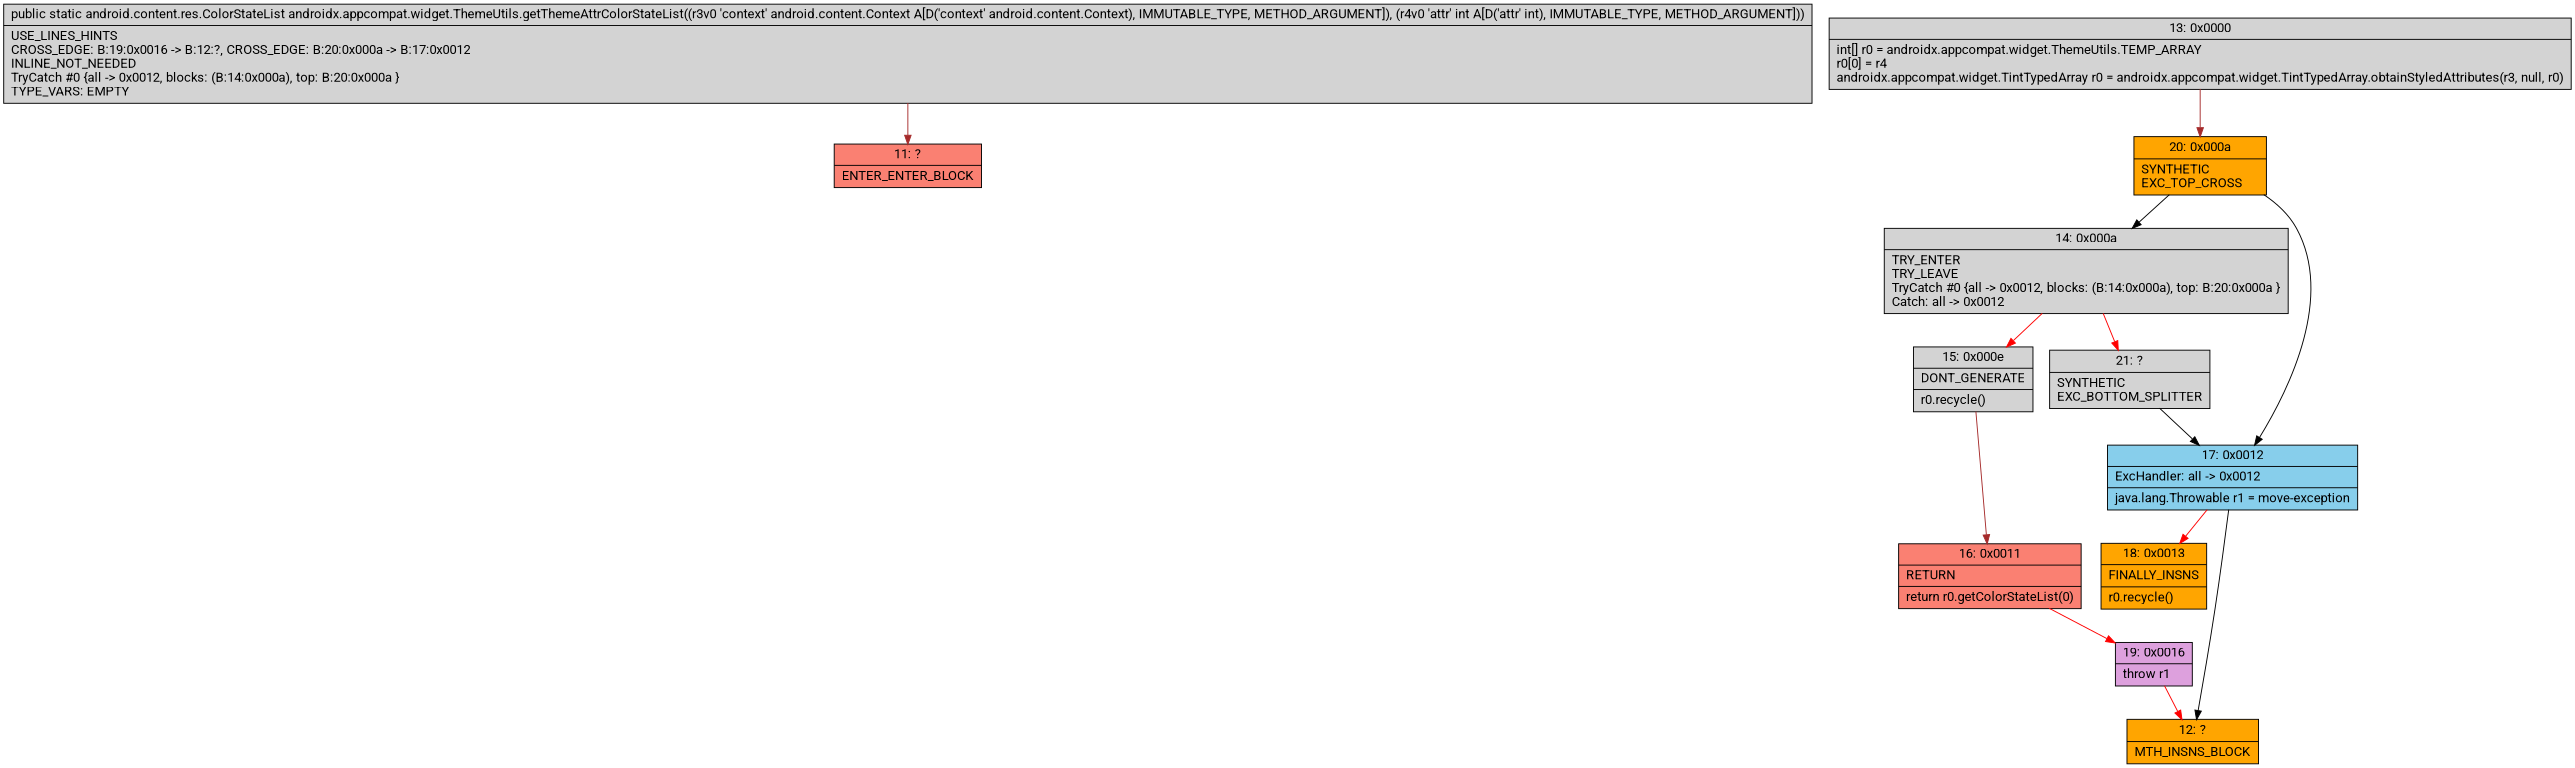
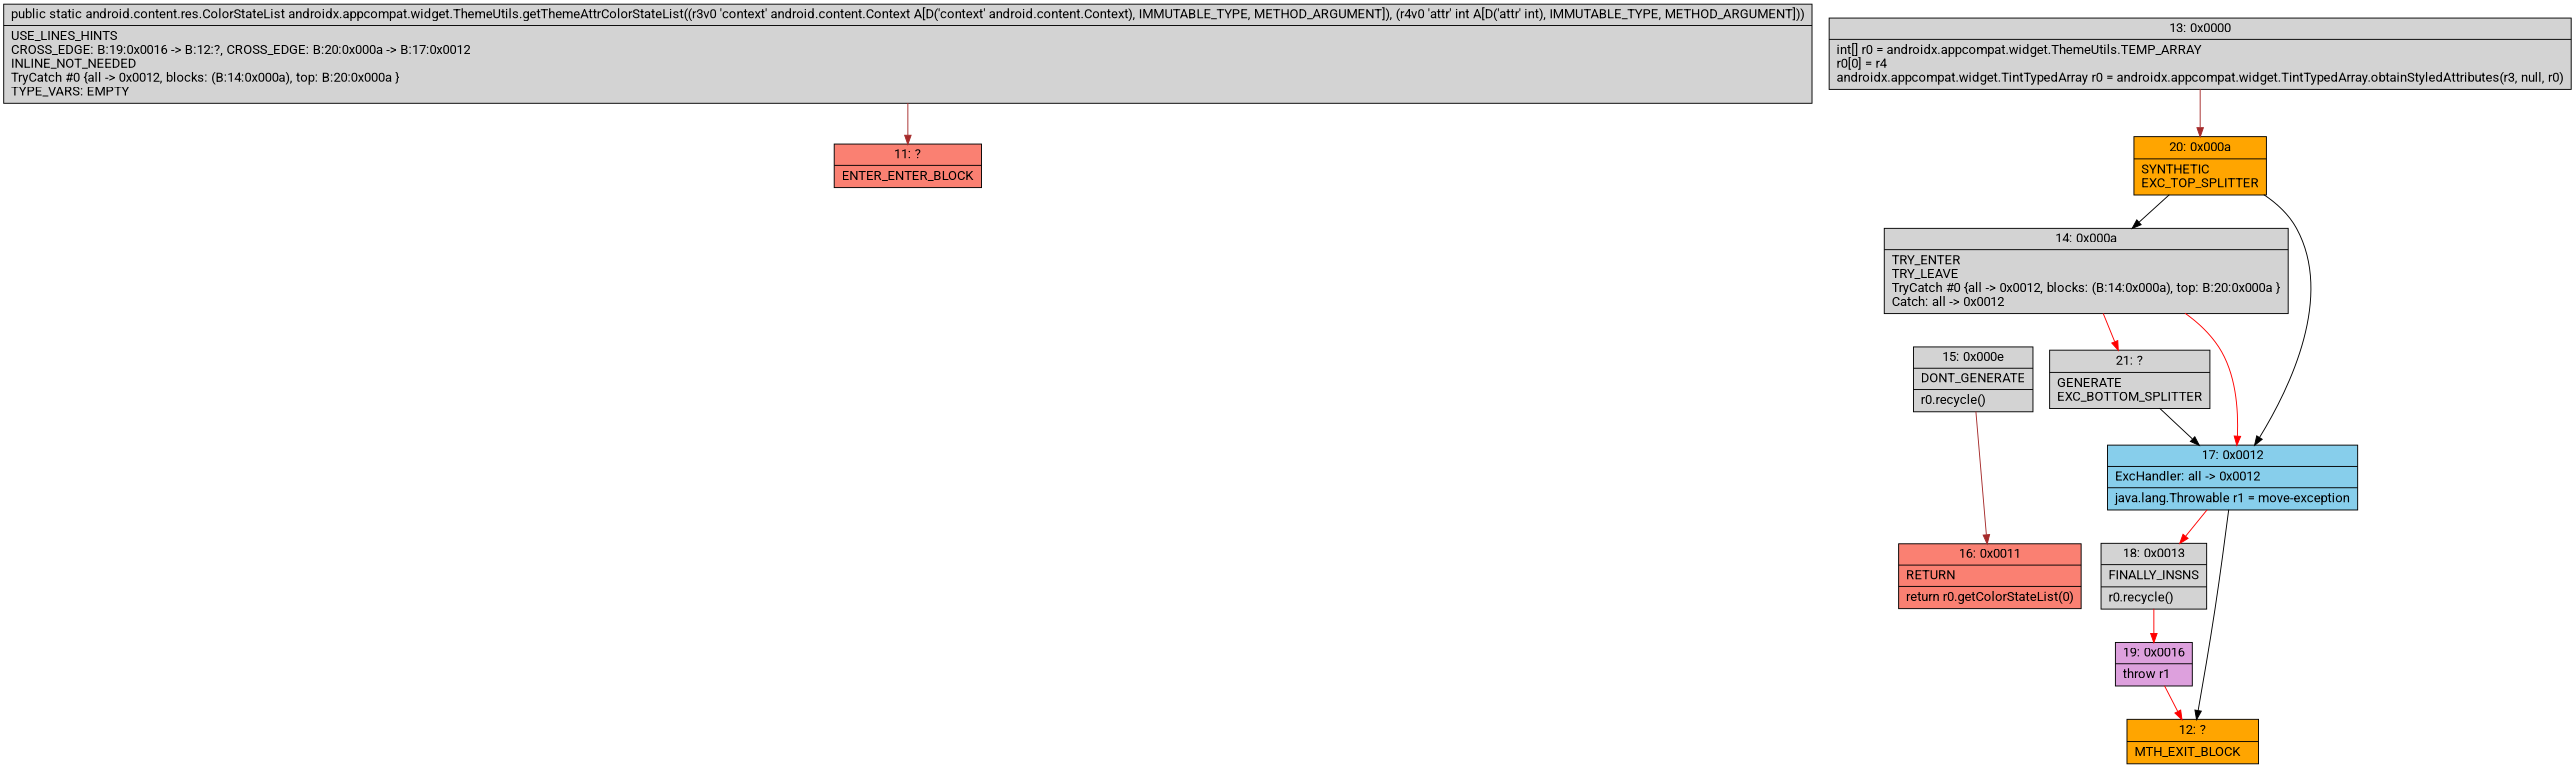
(2192, 183) -> (2200, 183)
(2028, 327) -> (2229, 367)
(2091, 383) -> (2089, 383)
(2154, 576) -> (2154, 576)
(2078, 623) -> (2154, 621)
(2193, 752) -> (2188, 752)
